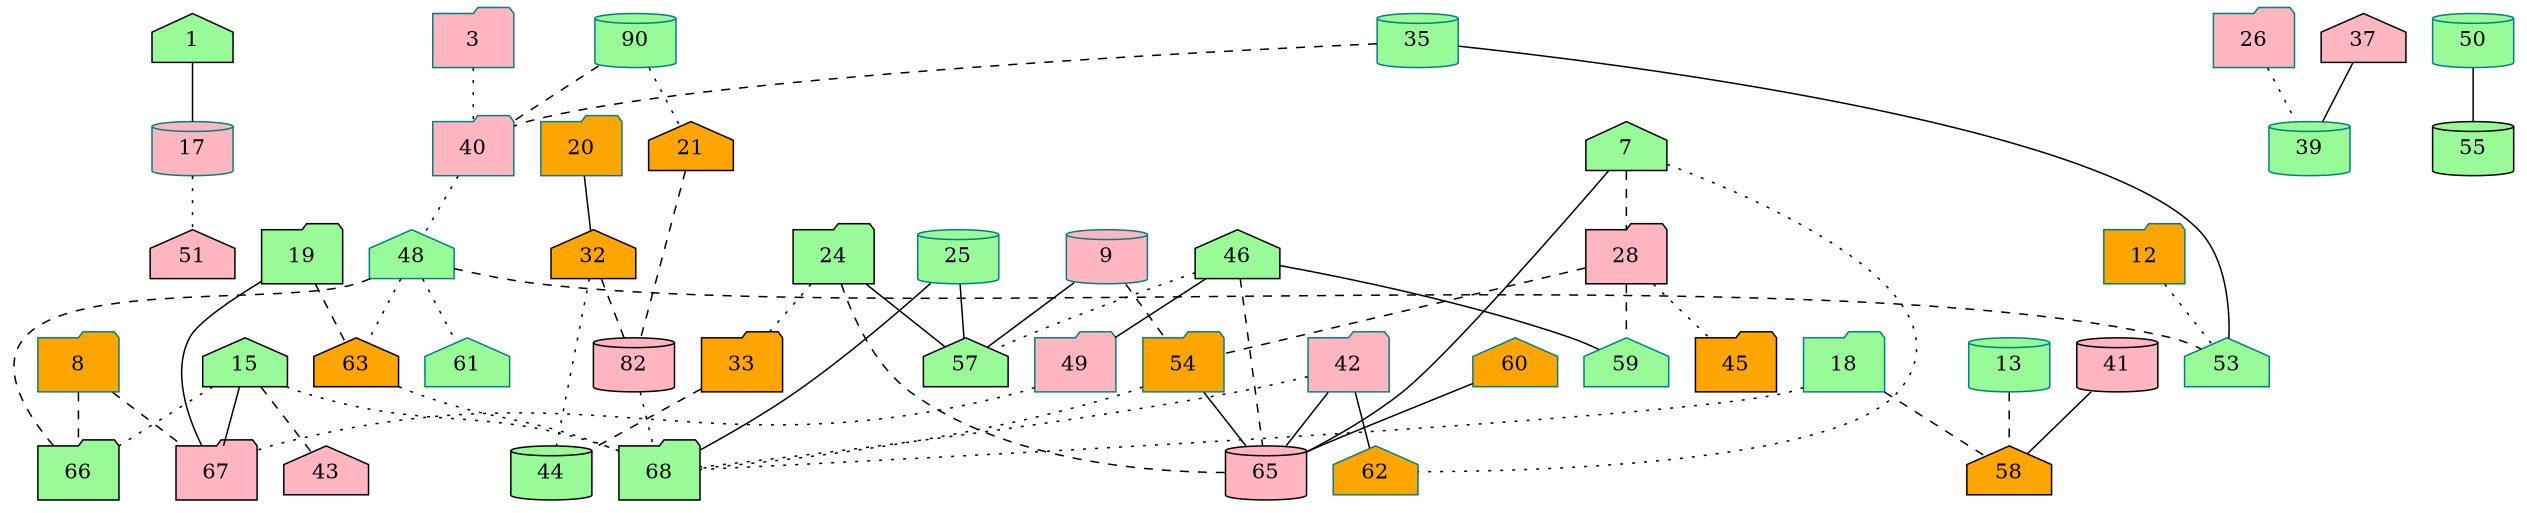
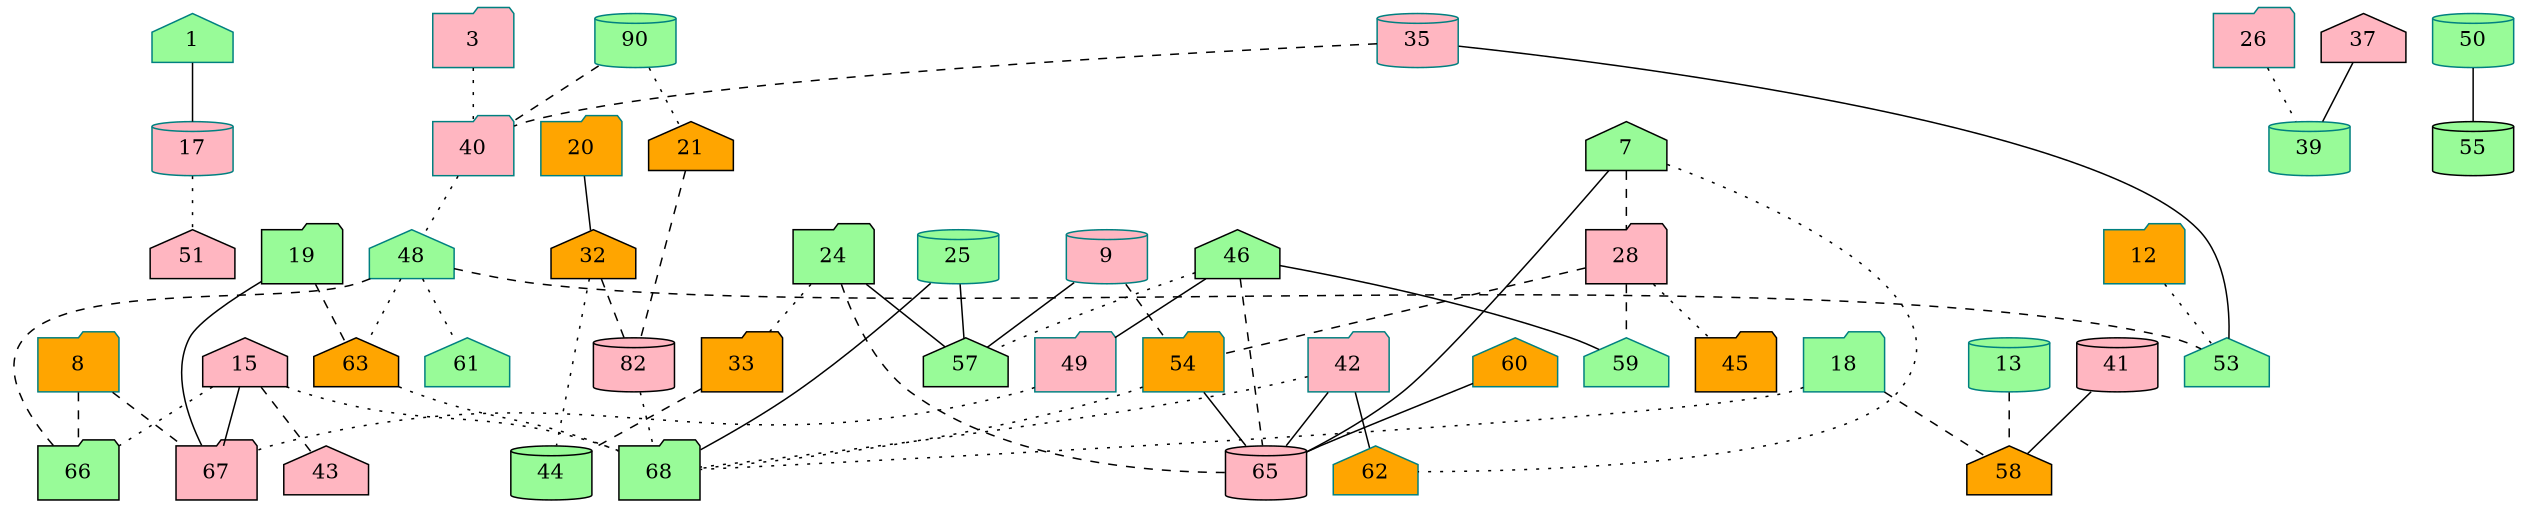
(193, 41) -> (193, 41)
(1418, 41) -> (1418, 41)
(245, 365) -> (245, 365)
